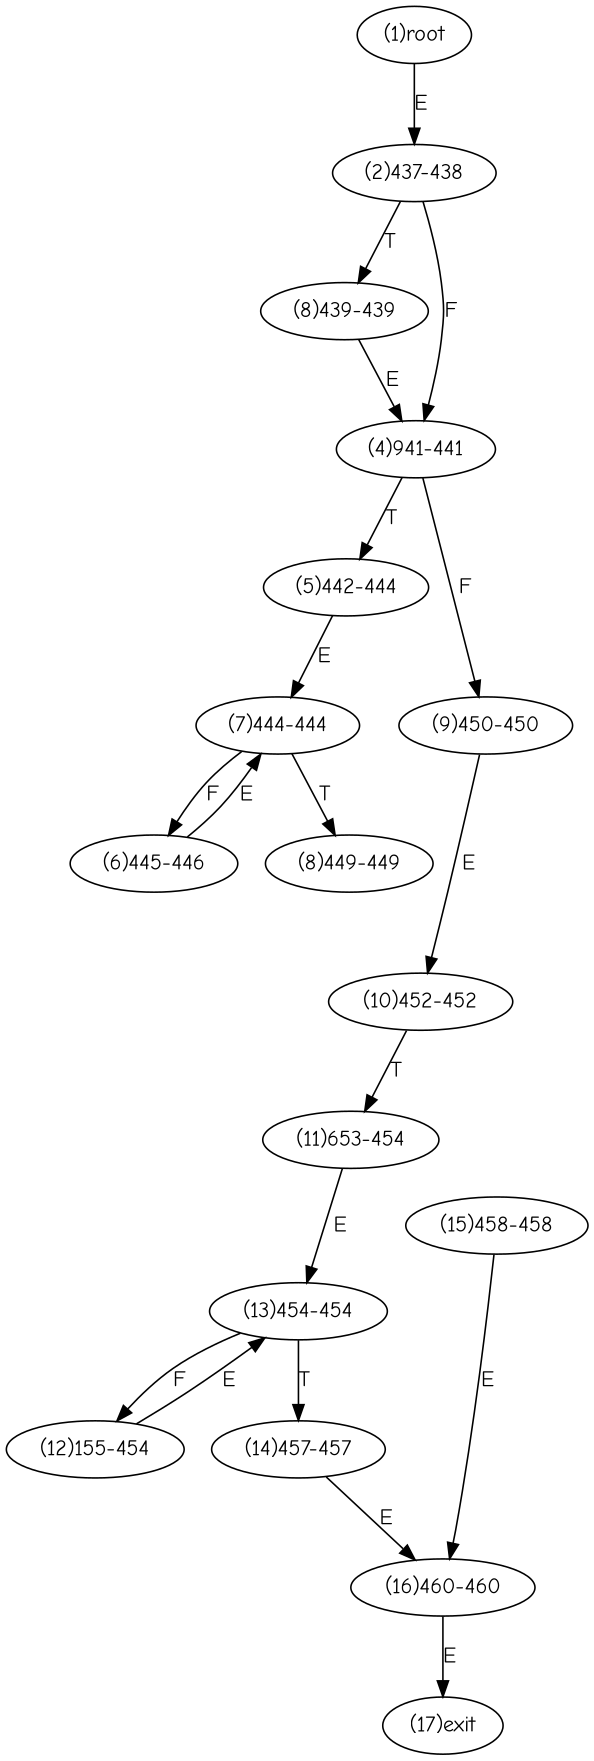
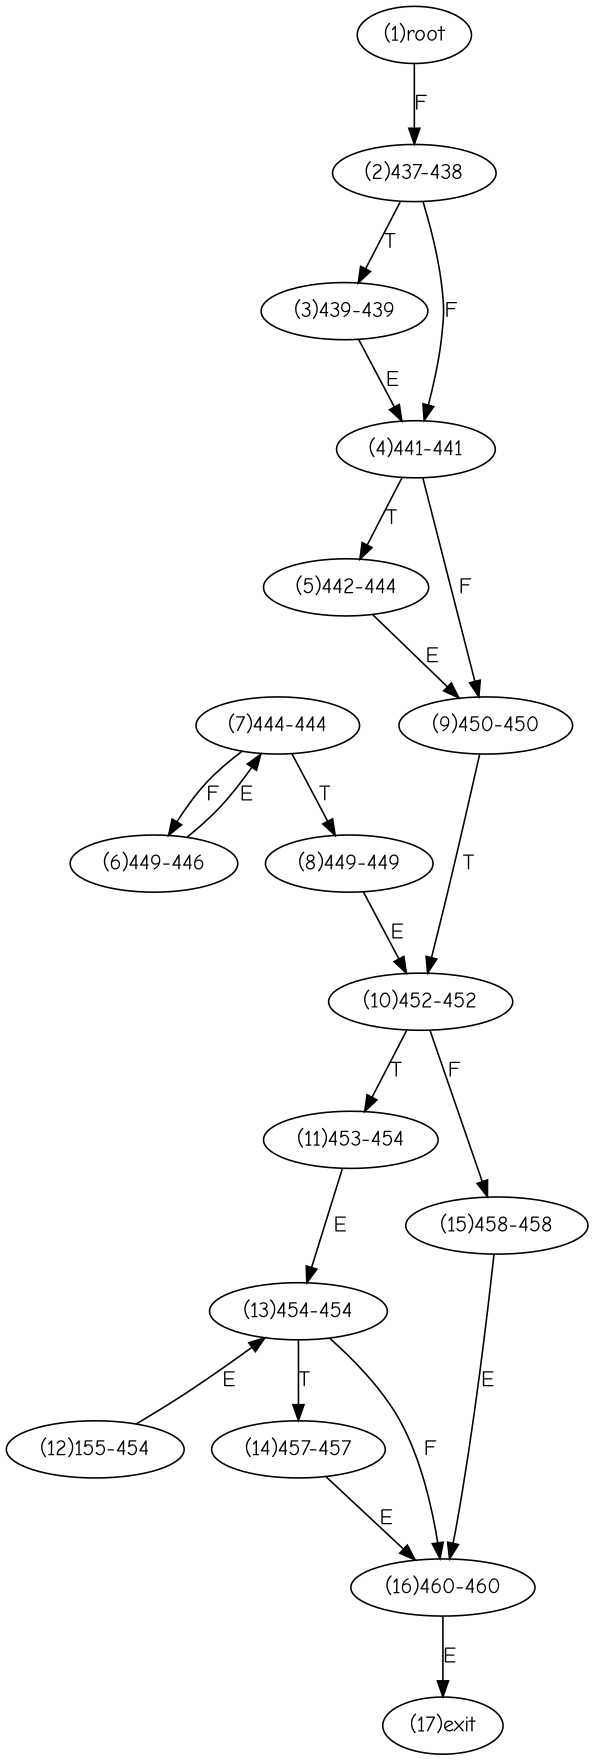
(421, 104) -> (421, 104)
(344, 311) -> (344, 311)
(416, 449) -> (416, 449)
(316, 649) -> (410, 651)
(154, 864) -> (154, 864)
(469, 864) -> (469, 864)
none -> (381, 925)
none -> (456, 1106)
(351, 1140) -> (351, 1140)
(179, 1364) -> (404, 1429)
